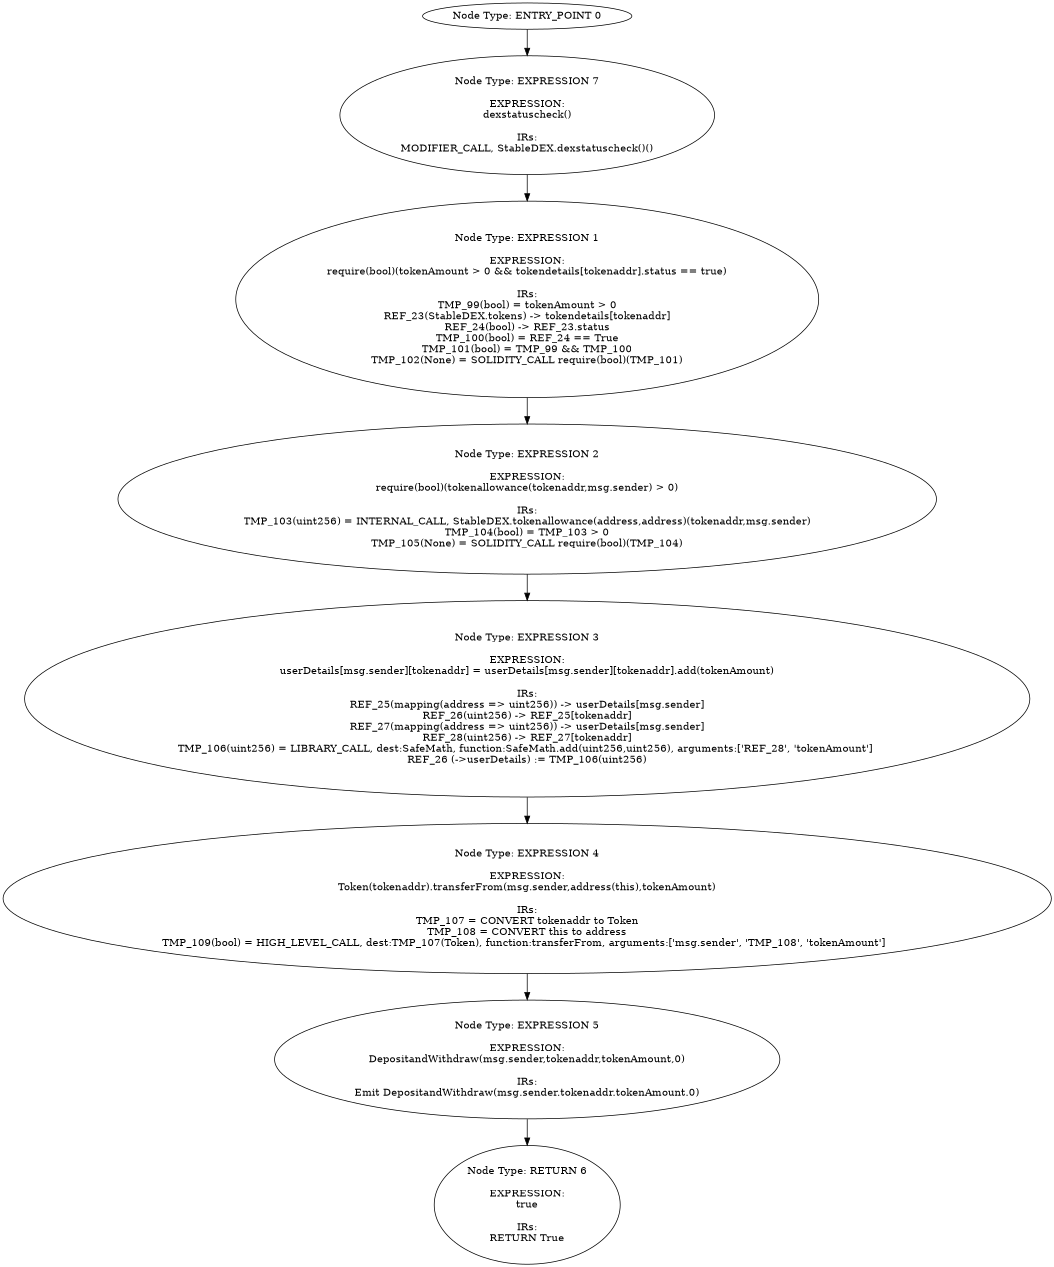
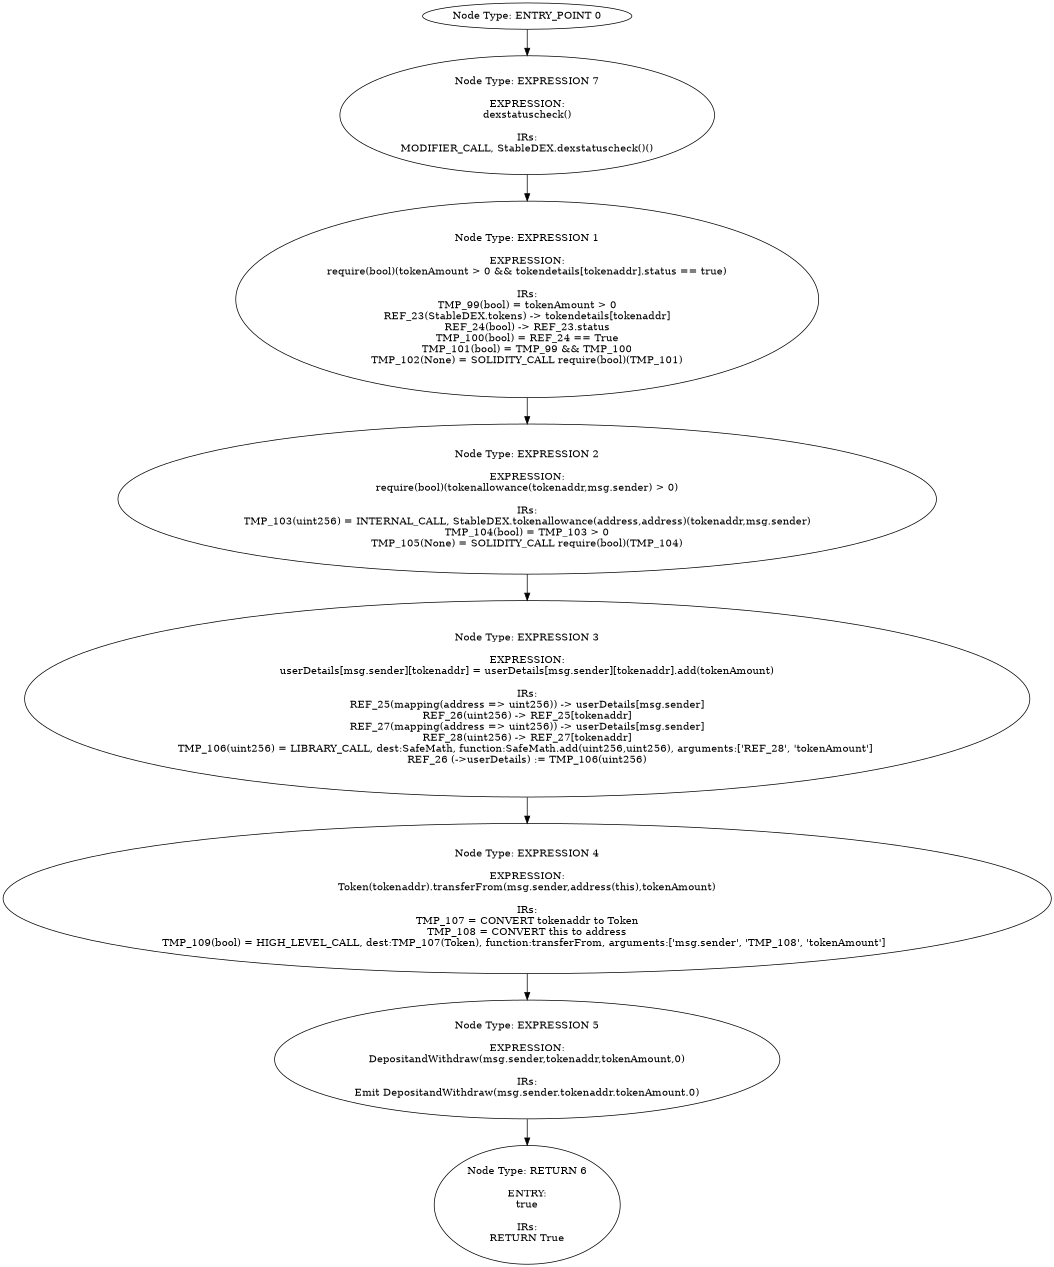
(527, 1205) -> (527, 1205)
